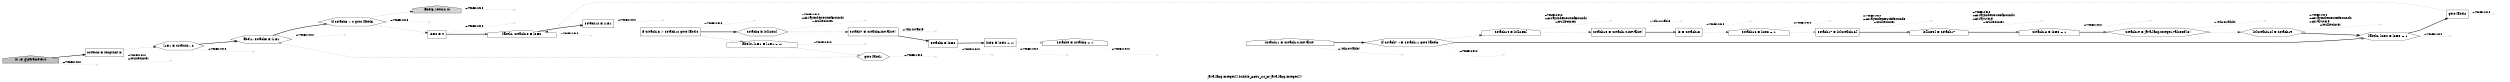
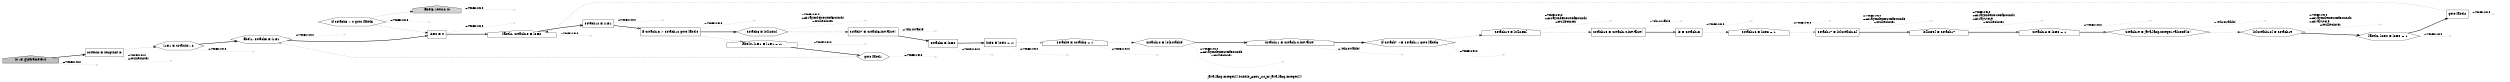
none -> (626, 27)
(298, 28) -> (356, 41)
none -> (1165, 43)
(1909, 43) -> none
(824, 51) -> (824, 51)
